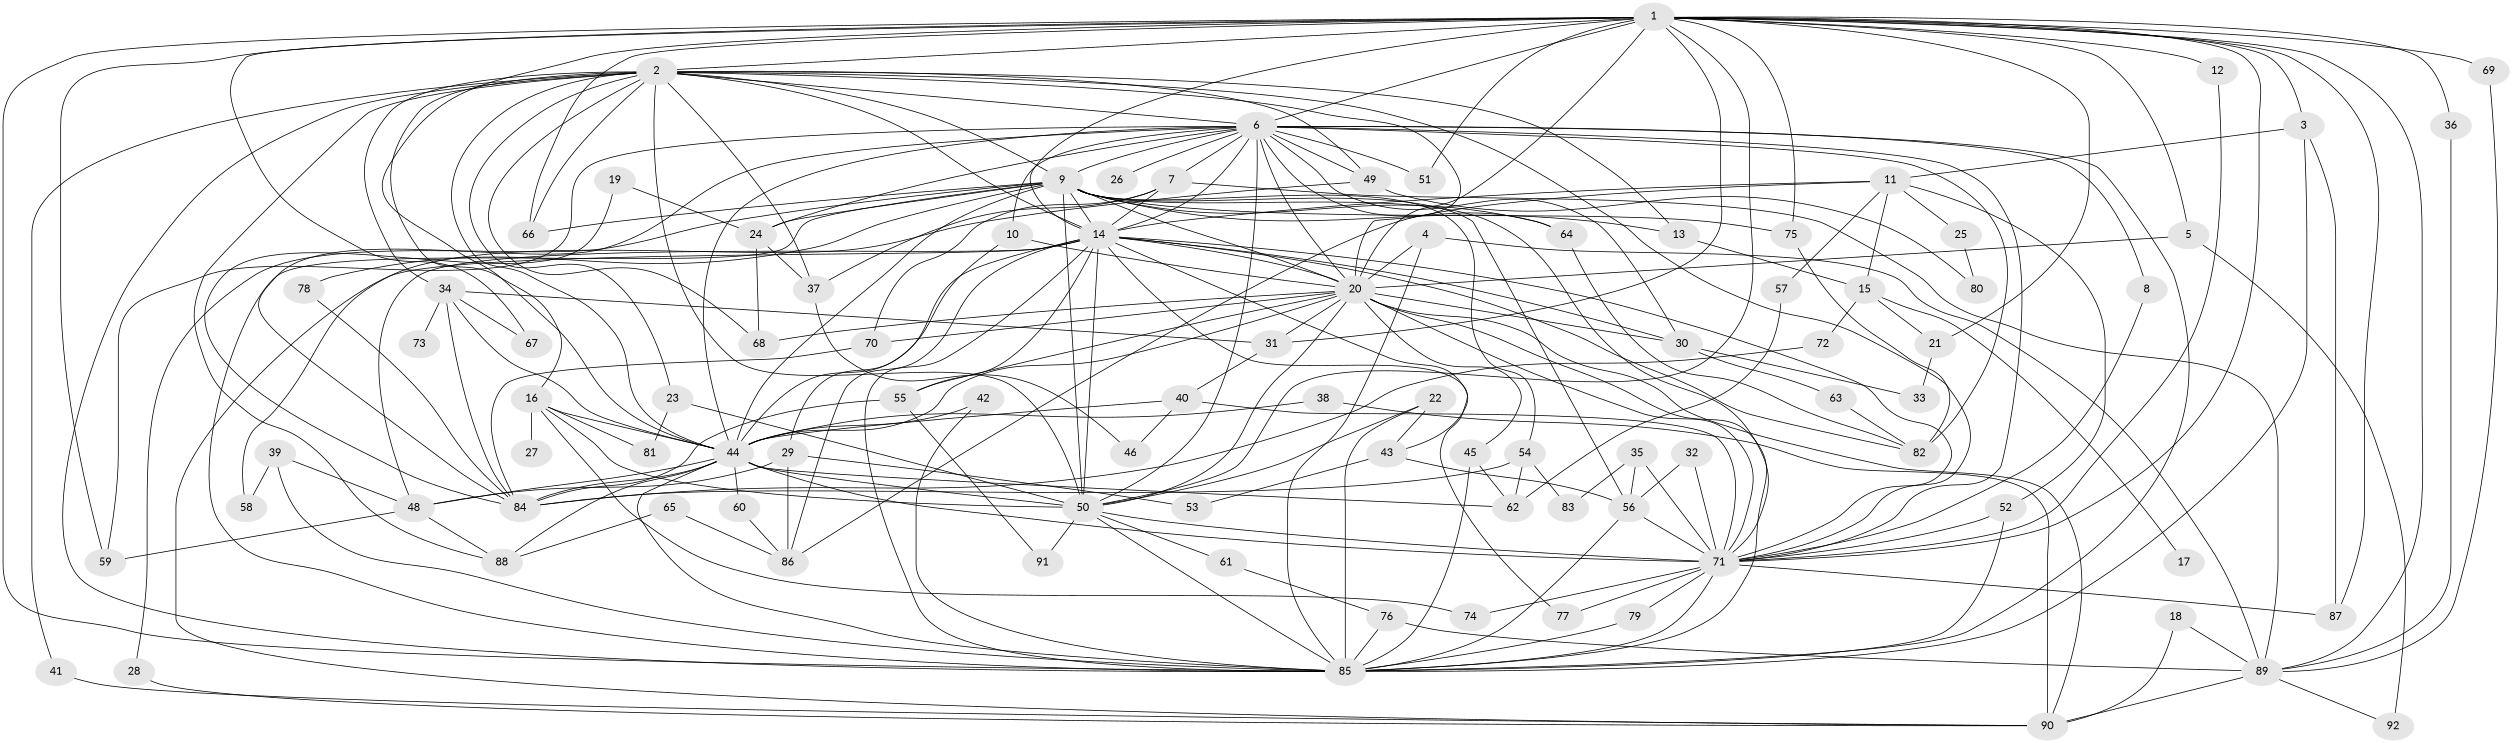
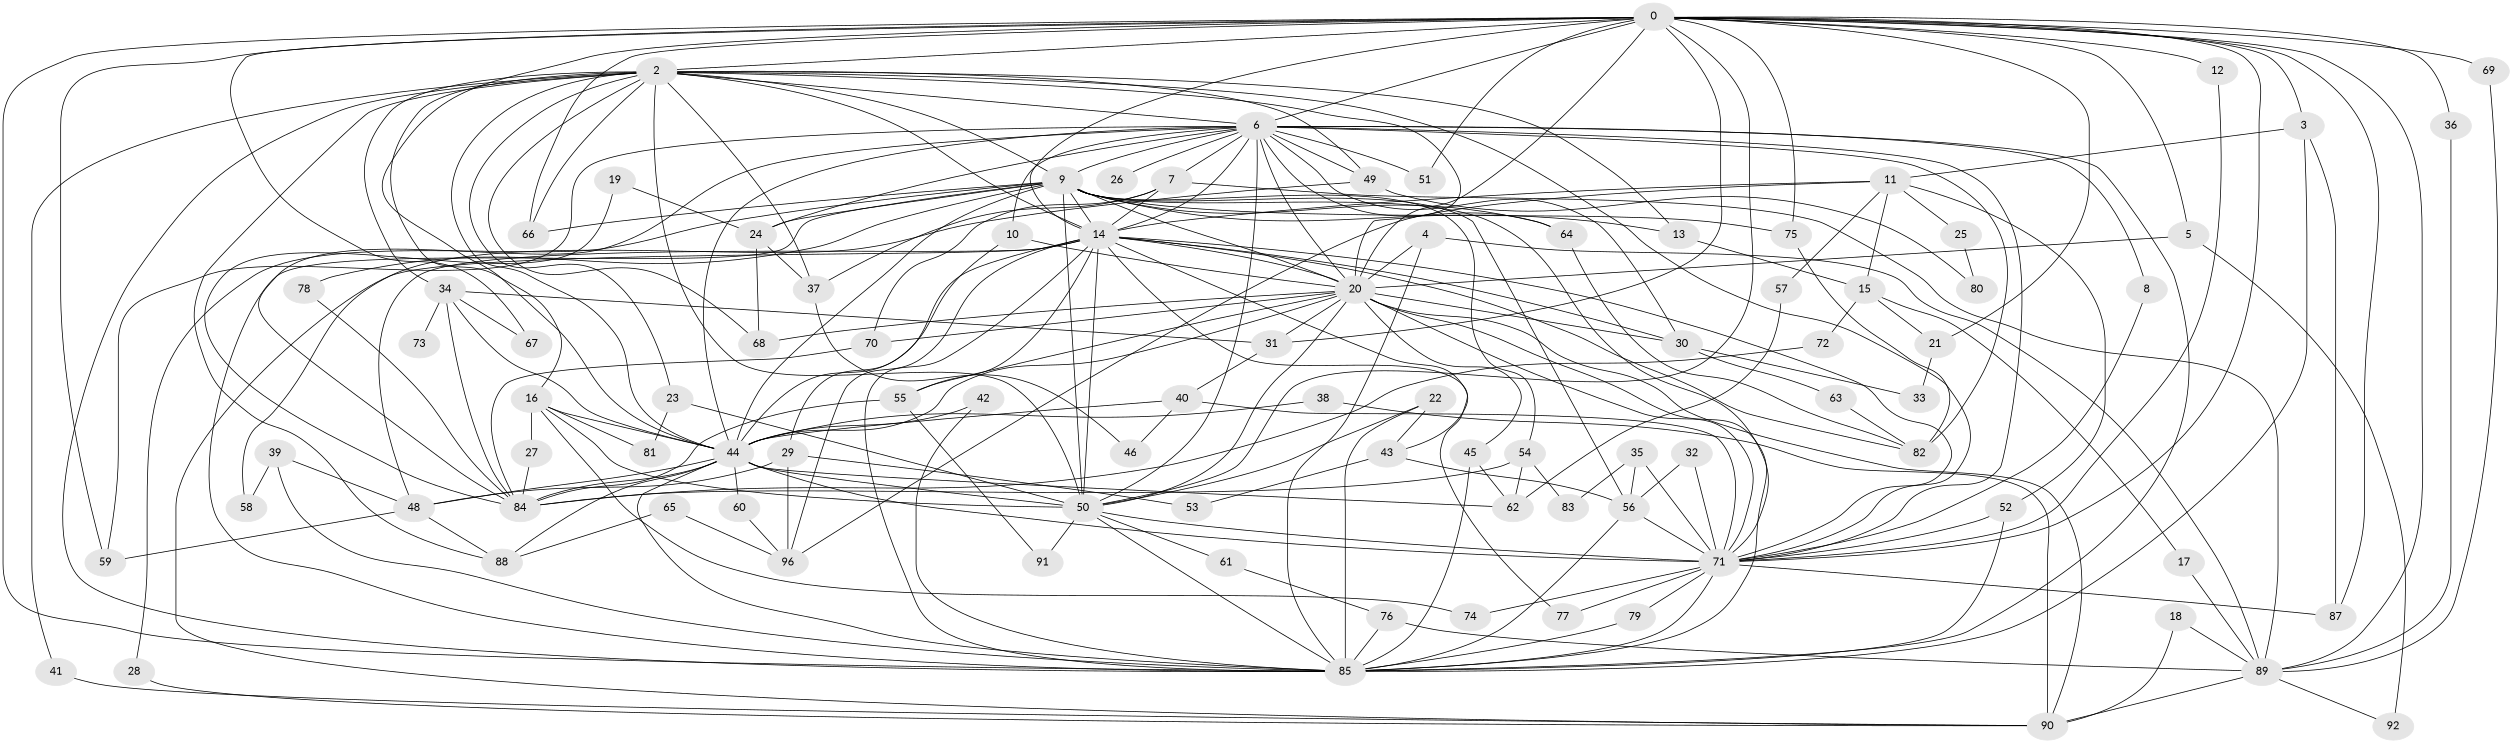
(1654, 17) -> (1654, 17)
none -> (526, 481)
(788, 563) -> (788, 563)
none -> (2223, 617)
